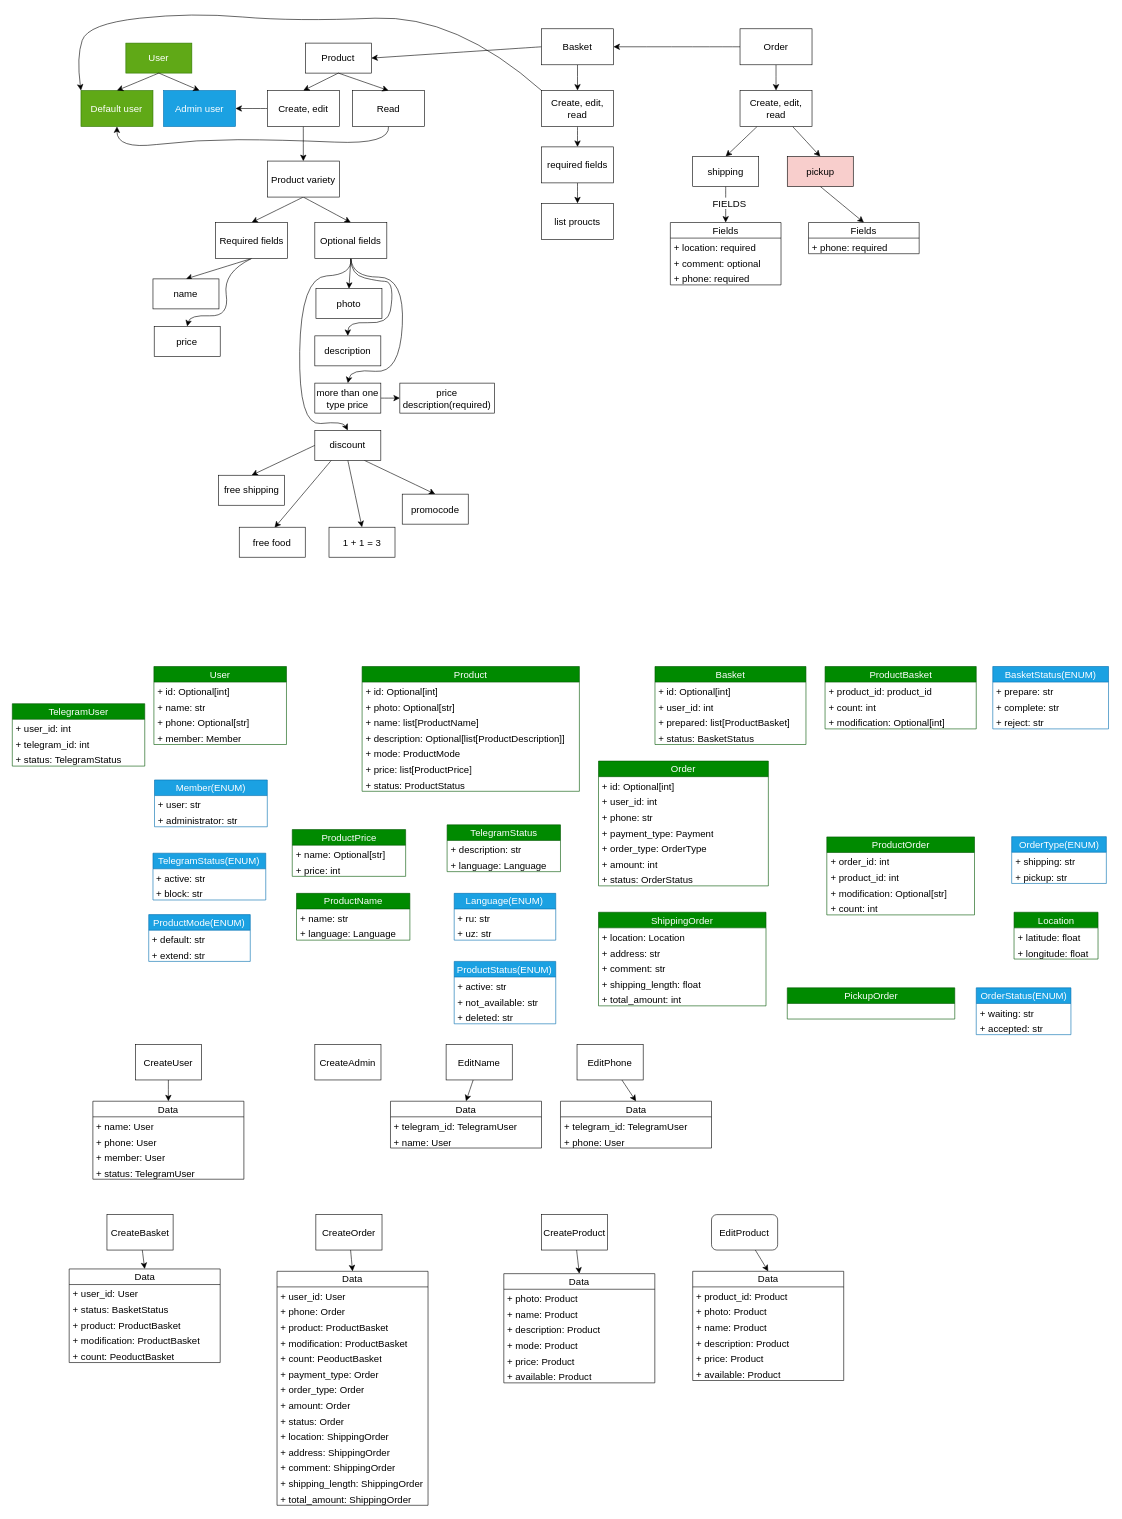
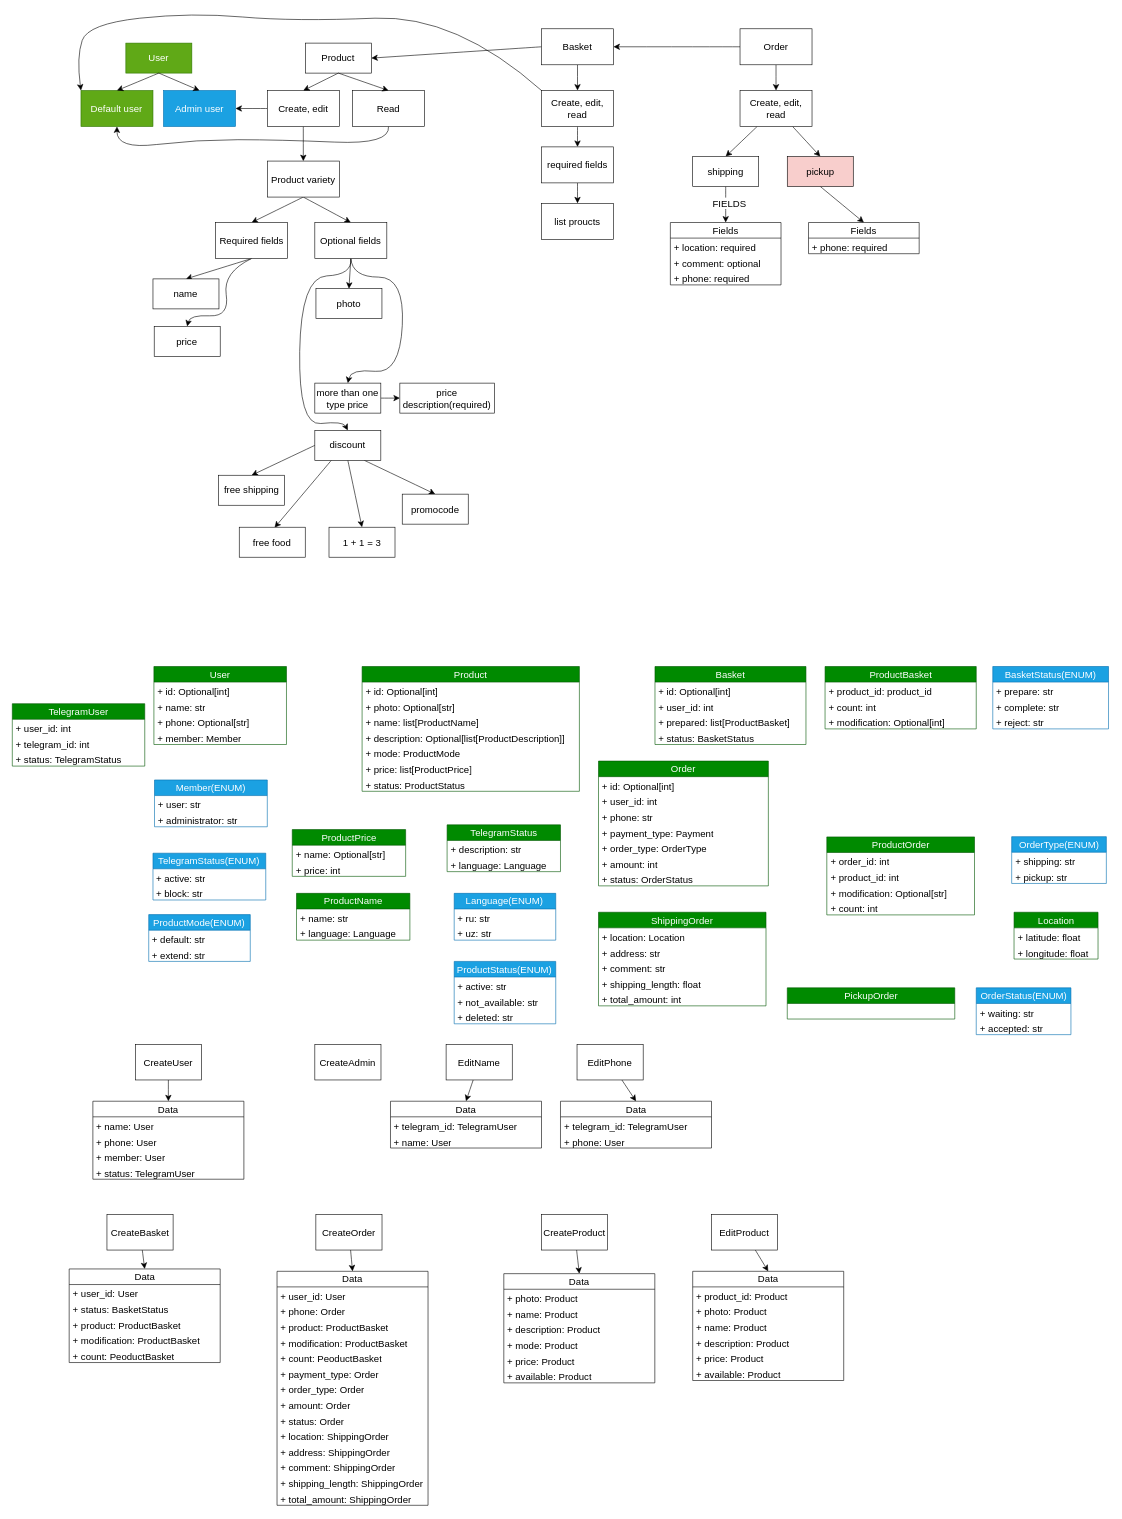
(392, 291) -> none
(348, 351) -> none
(745, 1232) -> (745, 1232)
